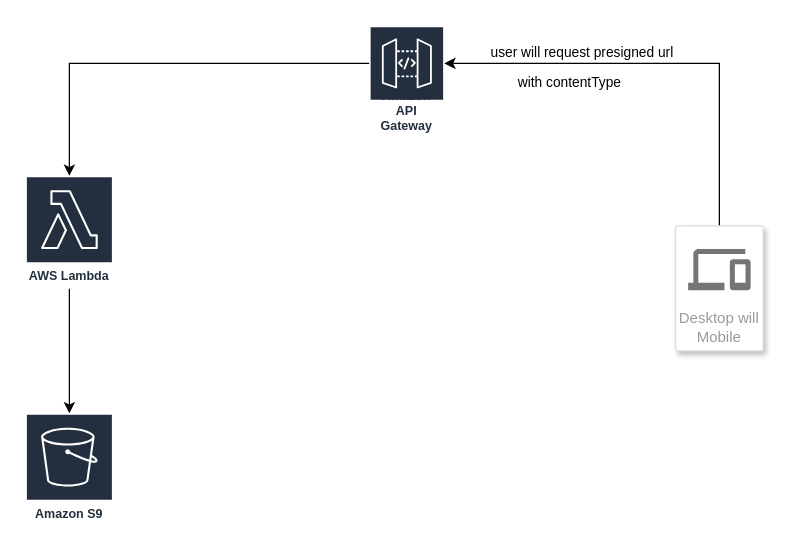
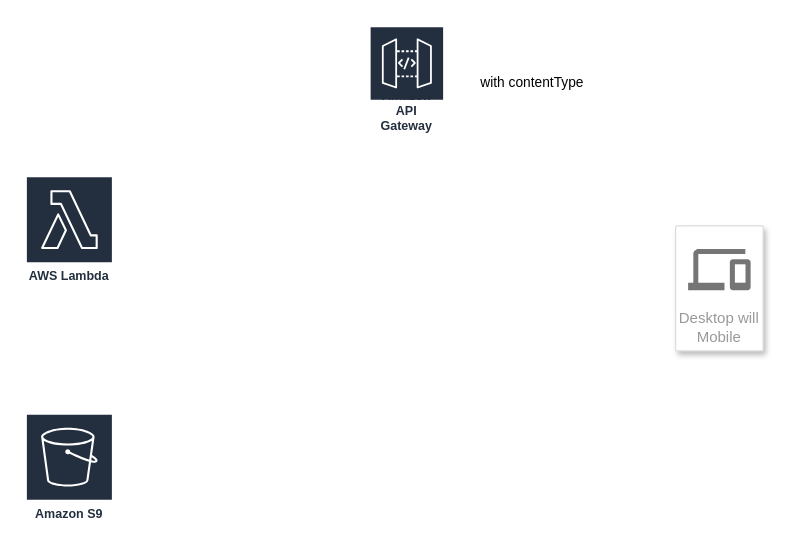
(167, 63) -> none
(667, 63) -> none
(569, 82) -> (532, 82)
(69, 346) -> none
